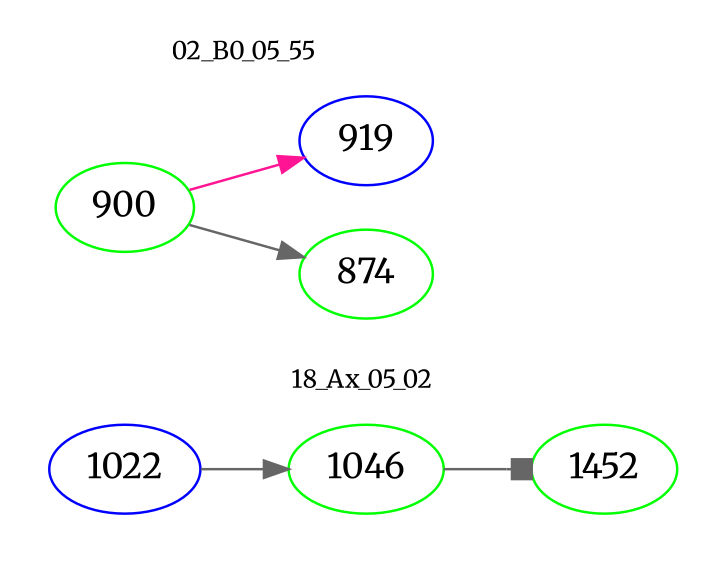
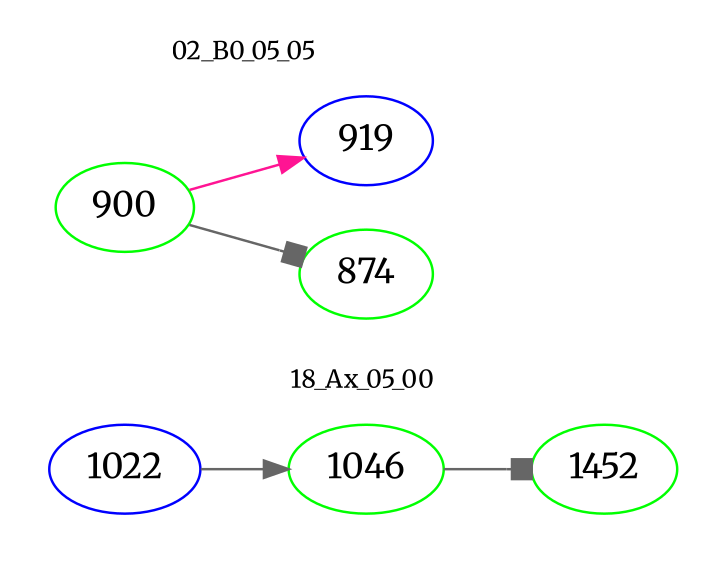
(244, 53) -> (244, 53)
(235, 238) -> (235, 238)
(363, 382) -> (363, 382)
